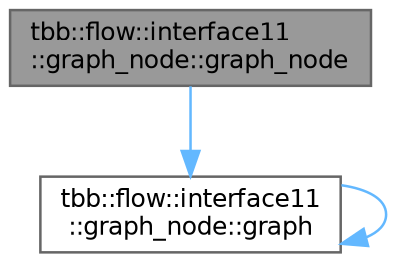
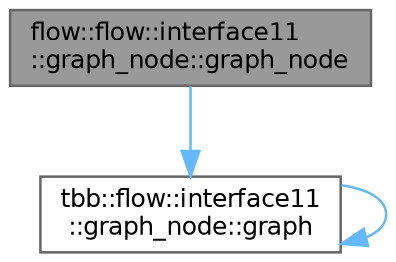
(191, 48) -> (191, 48)
